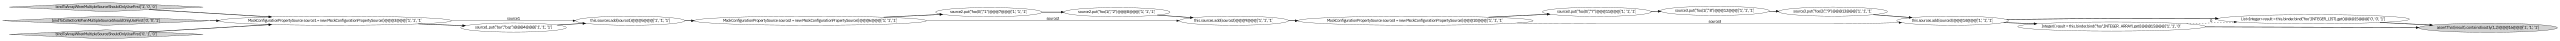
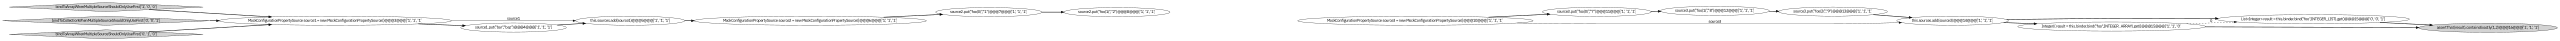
(1234, 21) -> none
